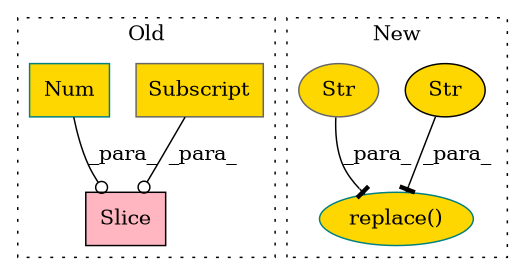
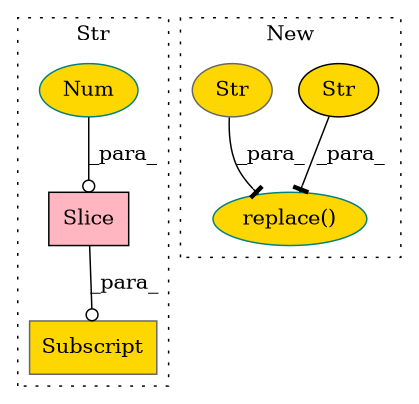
(146, 35) -> (93, 35)
(70, 90) -> (89, 90)
(166, 150) -> (91, 277)
